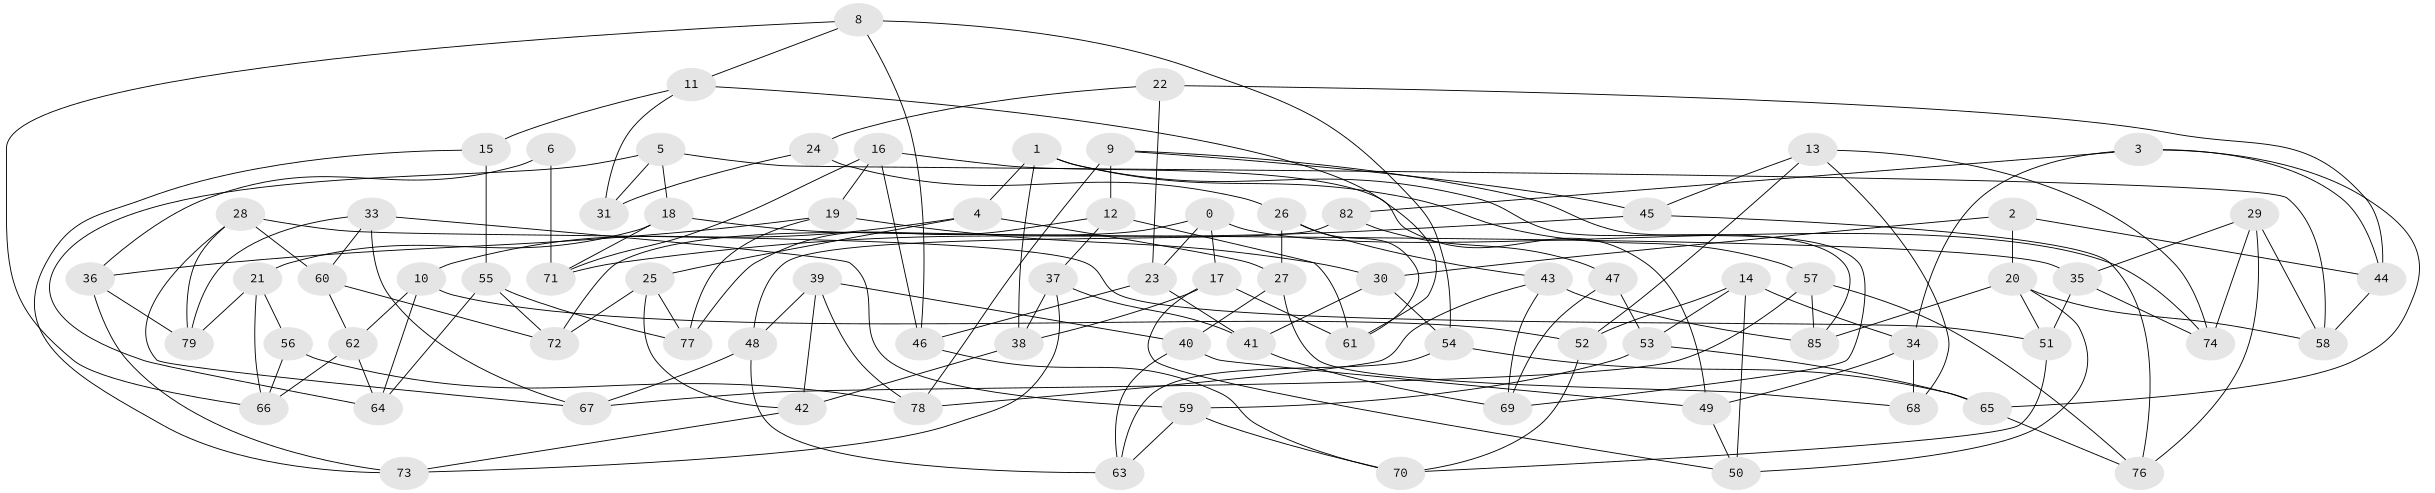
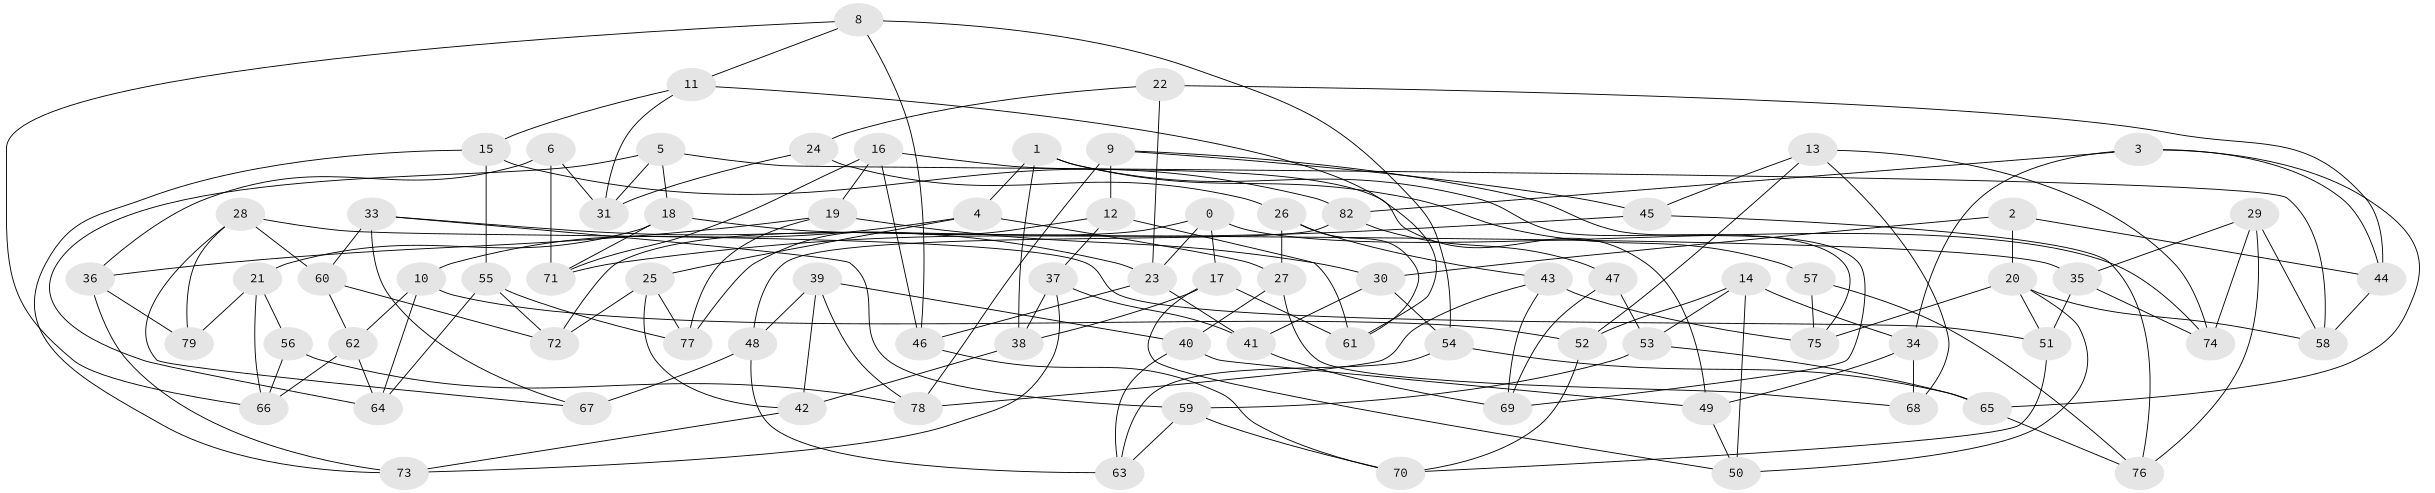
none -> (578, 183)
none -> (896, 184)
(249, 246) -> (766, 234)
(1815, 344) -> (1815, 344)
(1274, 384) -> none
